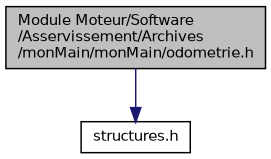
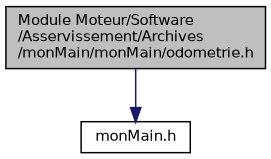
(136, 137) -> (136, 137)
